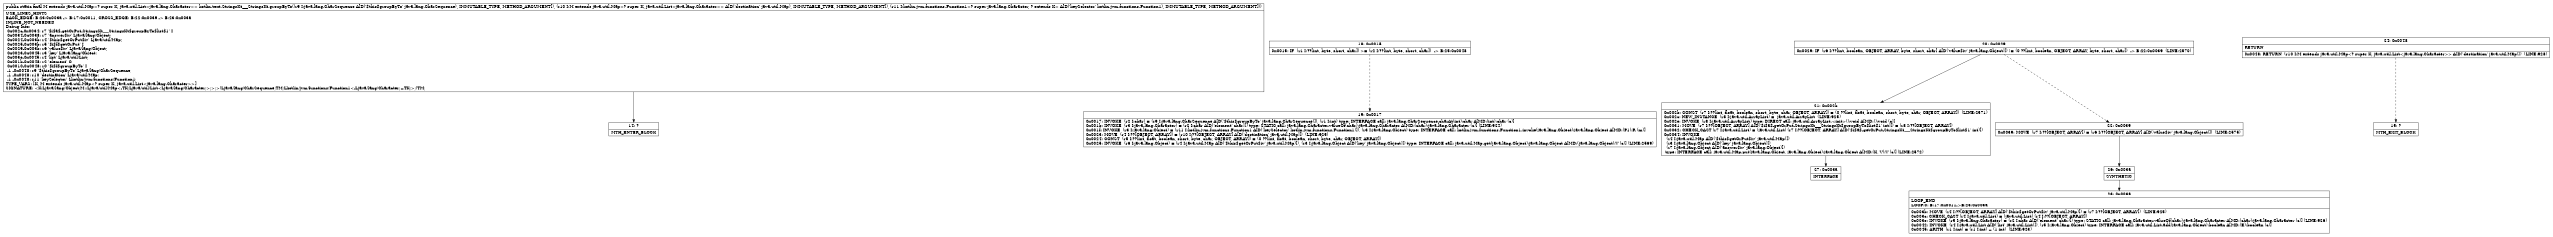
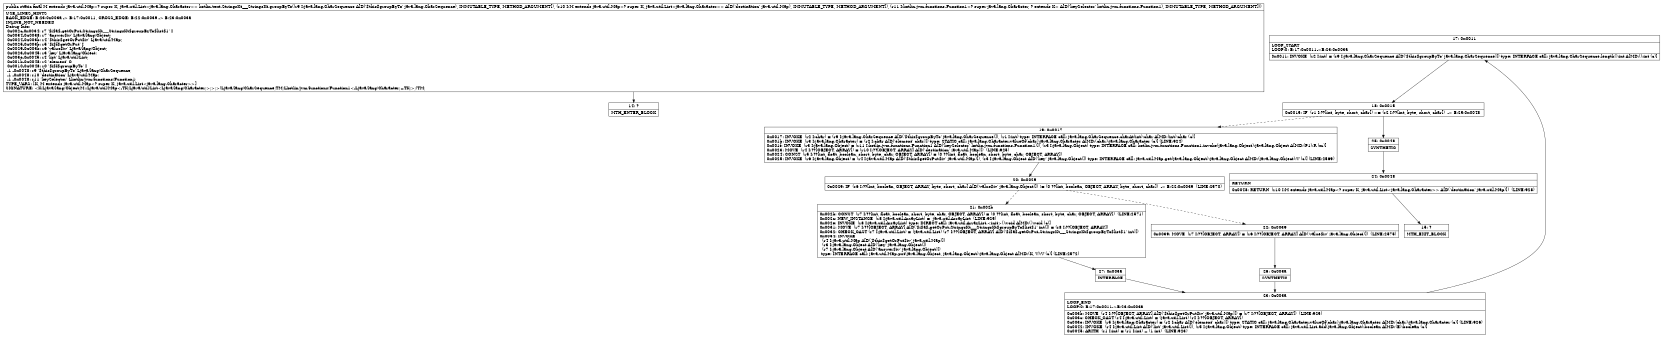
none -> (1465, 48)
(1932, 78) -> (1013, 196)
(2396, 89) -> (1405, 208)
none -> (1383, 145)
none -> (1035, 168)
none -> (1154, 285)
